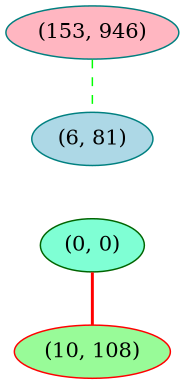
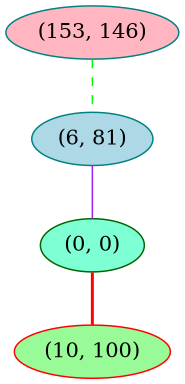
(92, 33) -> (92, 33)
none -> (92, 192)
(92, 352) -> (92, 352)
